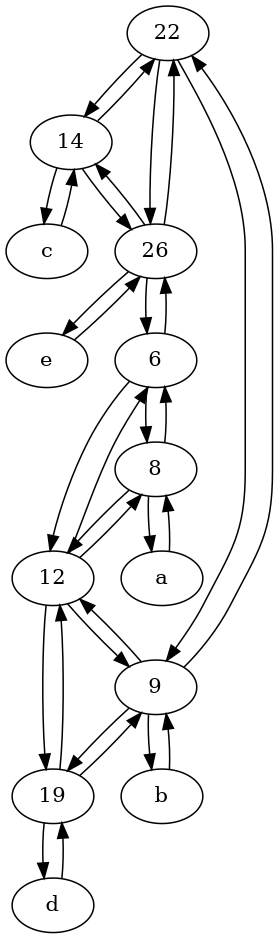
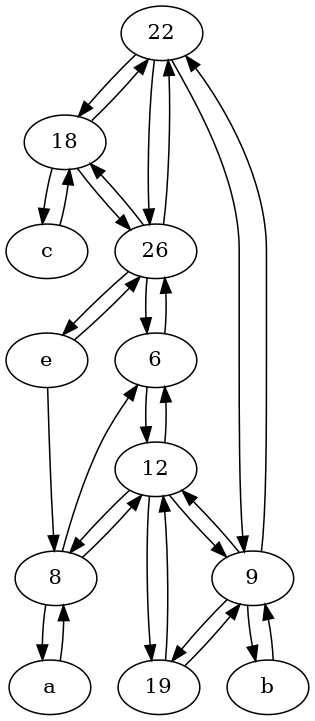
(71, 142) -> (65, 142)
(146, 408) -> (50, 462)
(53, 905) -> none
